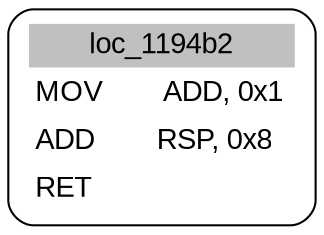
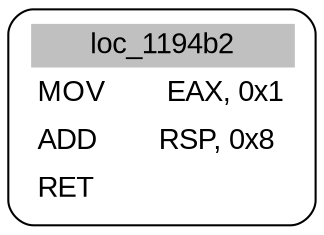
(160, 92) -> (161, 92)
